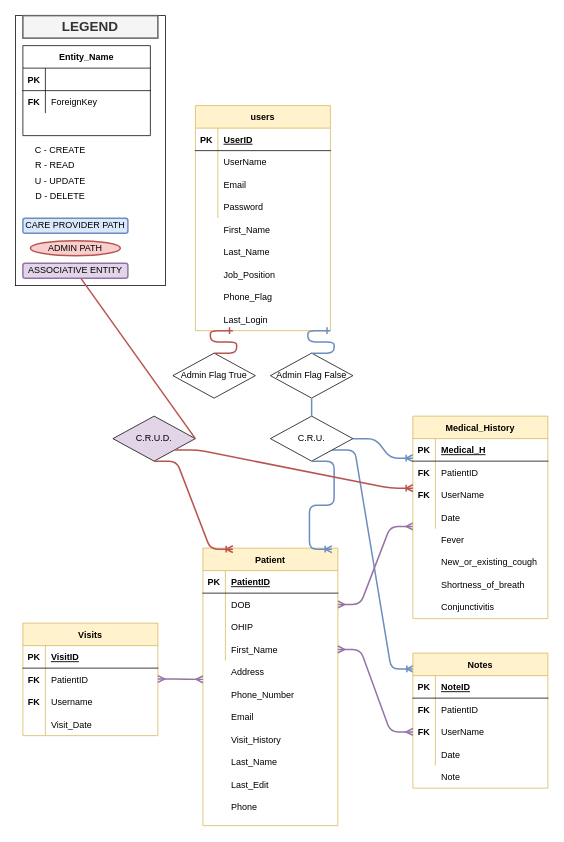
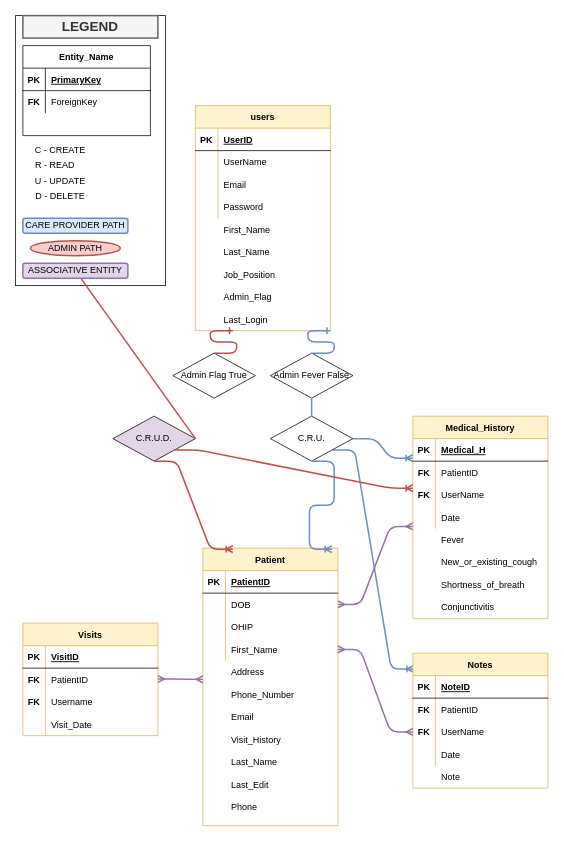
none -> (98, 79)
(248, 297) -> (246, 297)
(312, 375) -> (312, 375)
